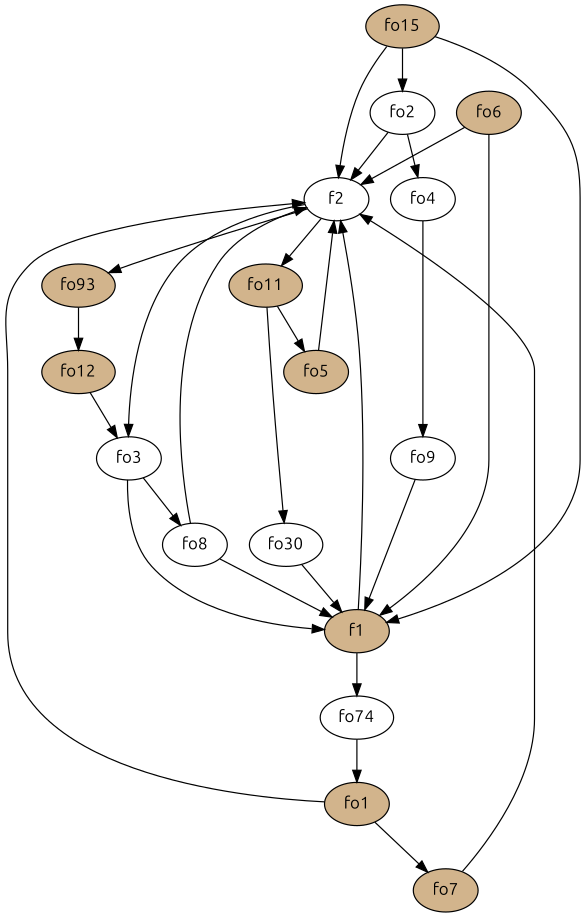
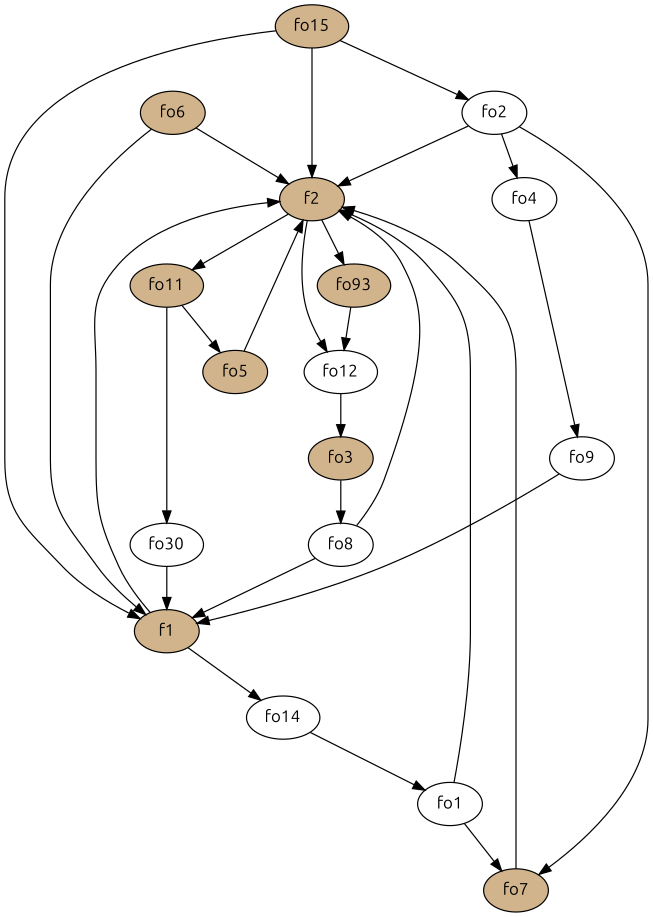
(337, 199) -> (312, 199)
(170, 275) -> (302, 283)
(79, 372) -> (341, 372)
(129, 458) -> (341, 458)
none -> (648, 488)
(184, 592) -> none
(357, 718) -> (283, 718)
(357, 804) -> (450, 804)
